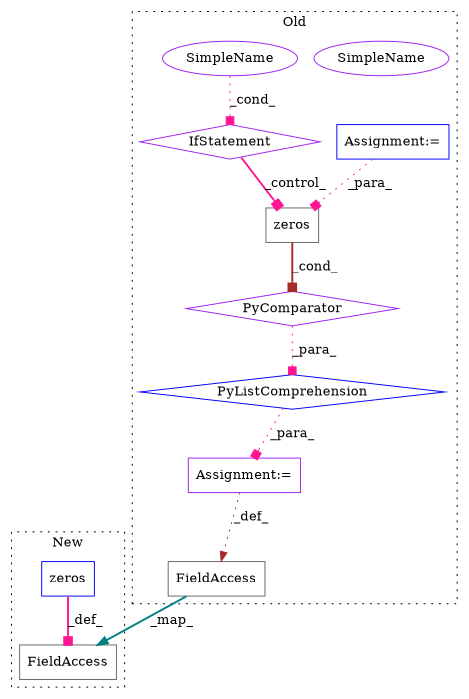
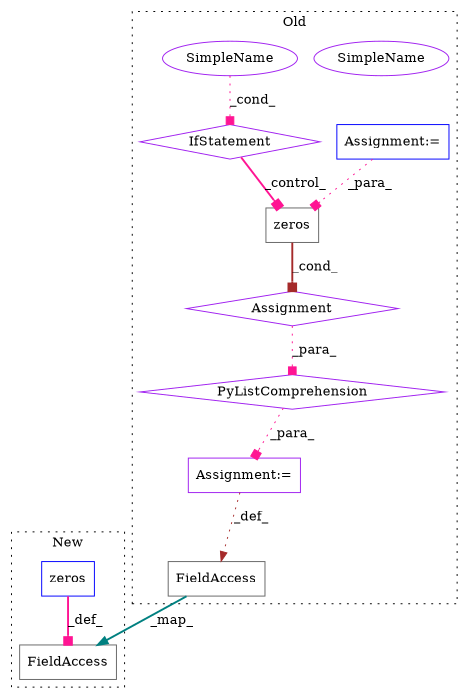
(292, 309) -> (292, 309)
(292, 392) -> (292, 392)
